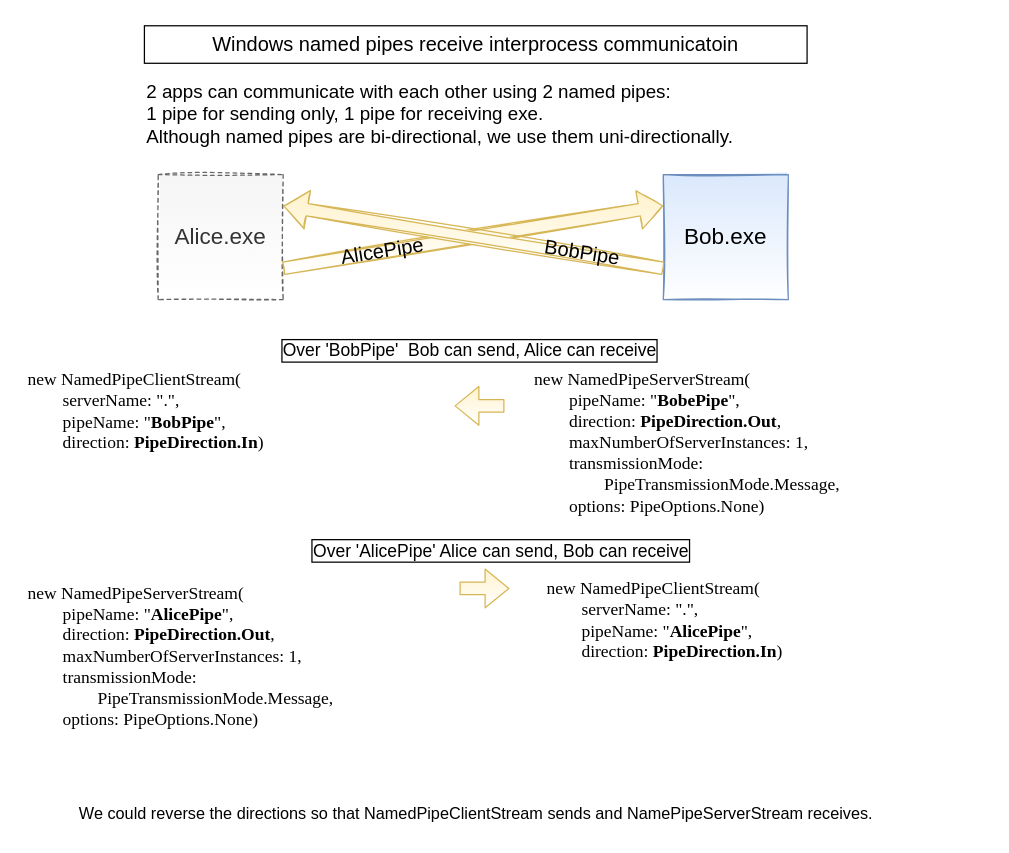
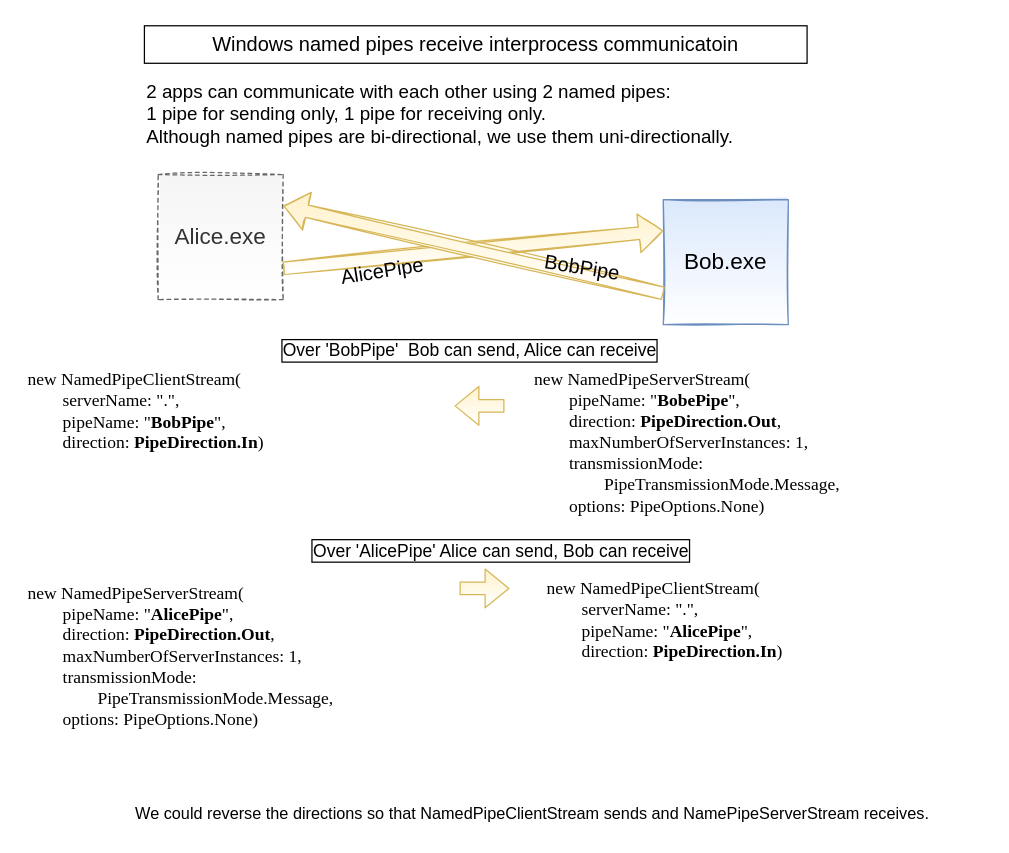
(468, 113) -> (468, 113)
(726, 237) -> (726, 262)
(476, 813) -> (532, 813)
